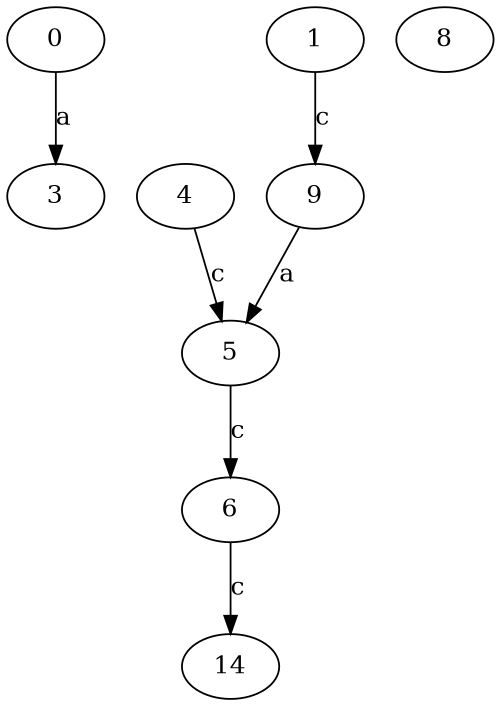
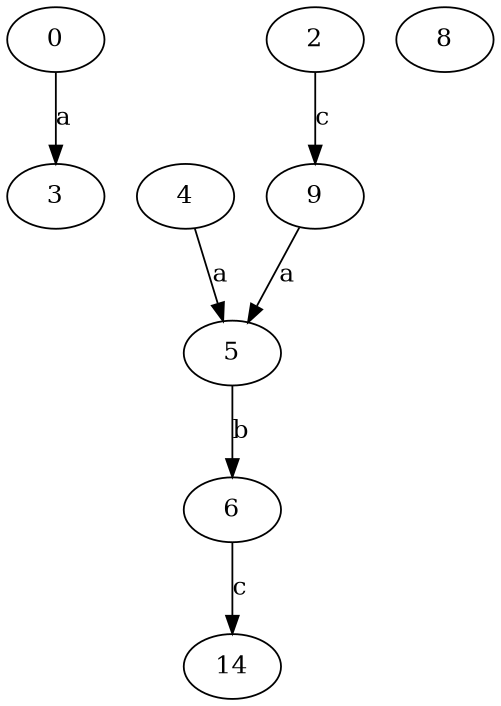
(315, 40) -> (315, 40)
(218, 275) -> (221, 275)
(238, 431) -> (241, 431)
